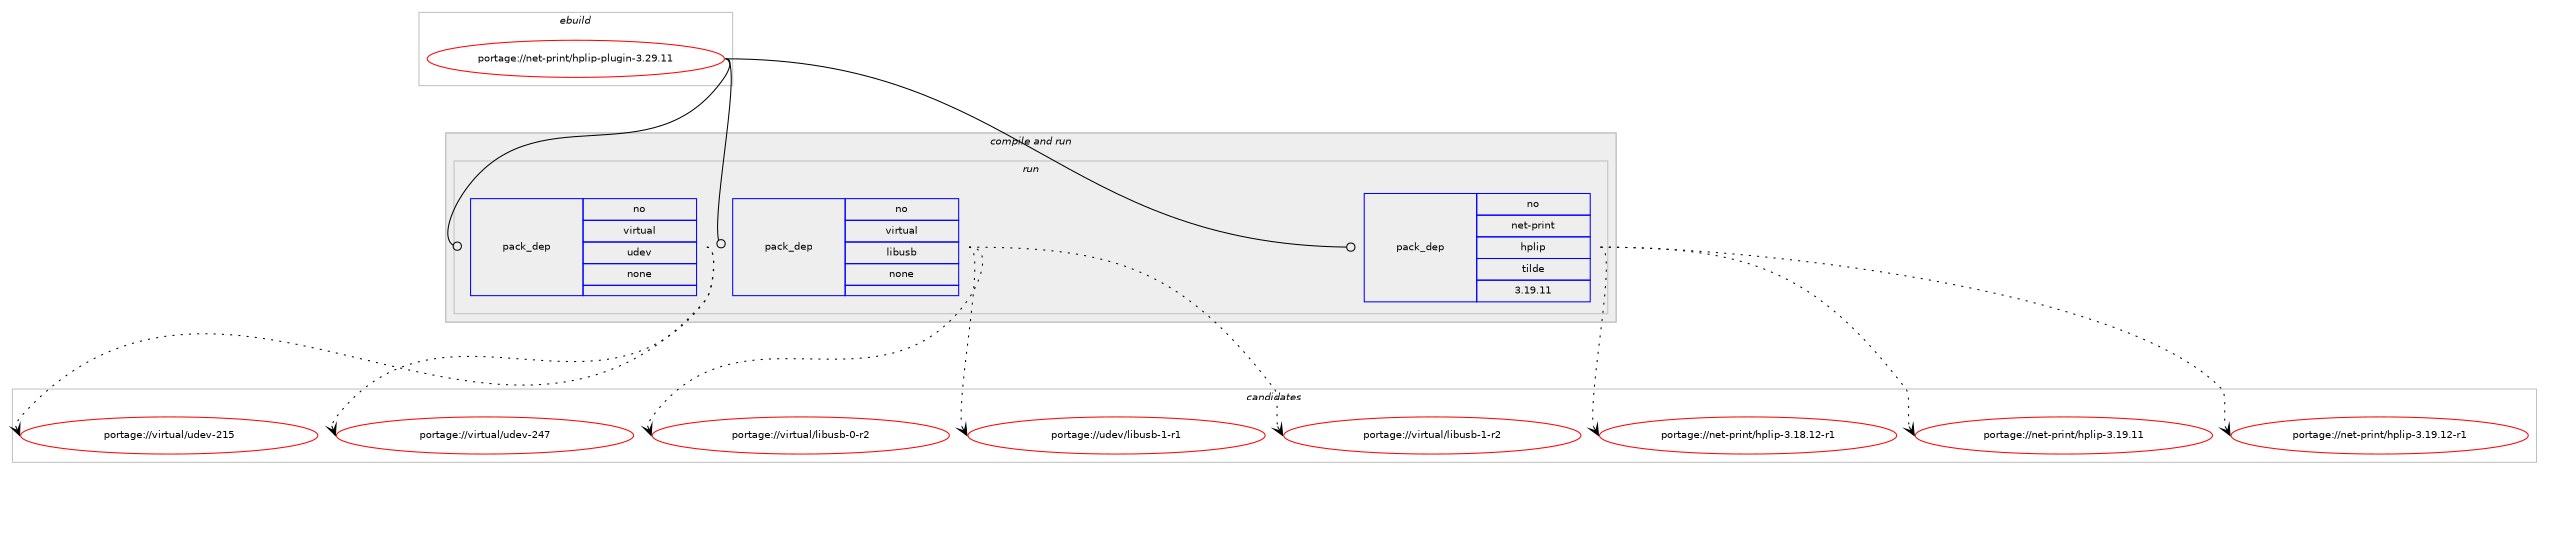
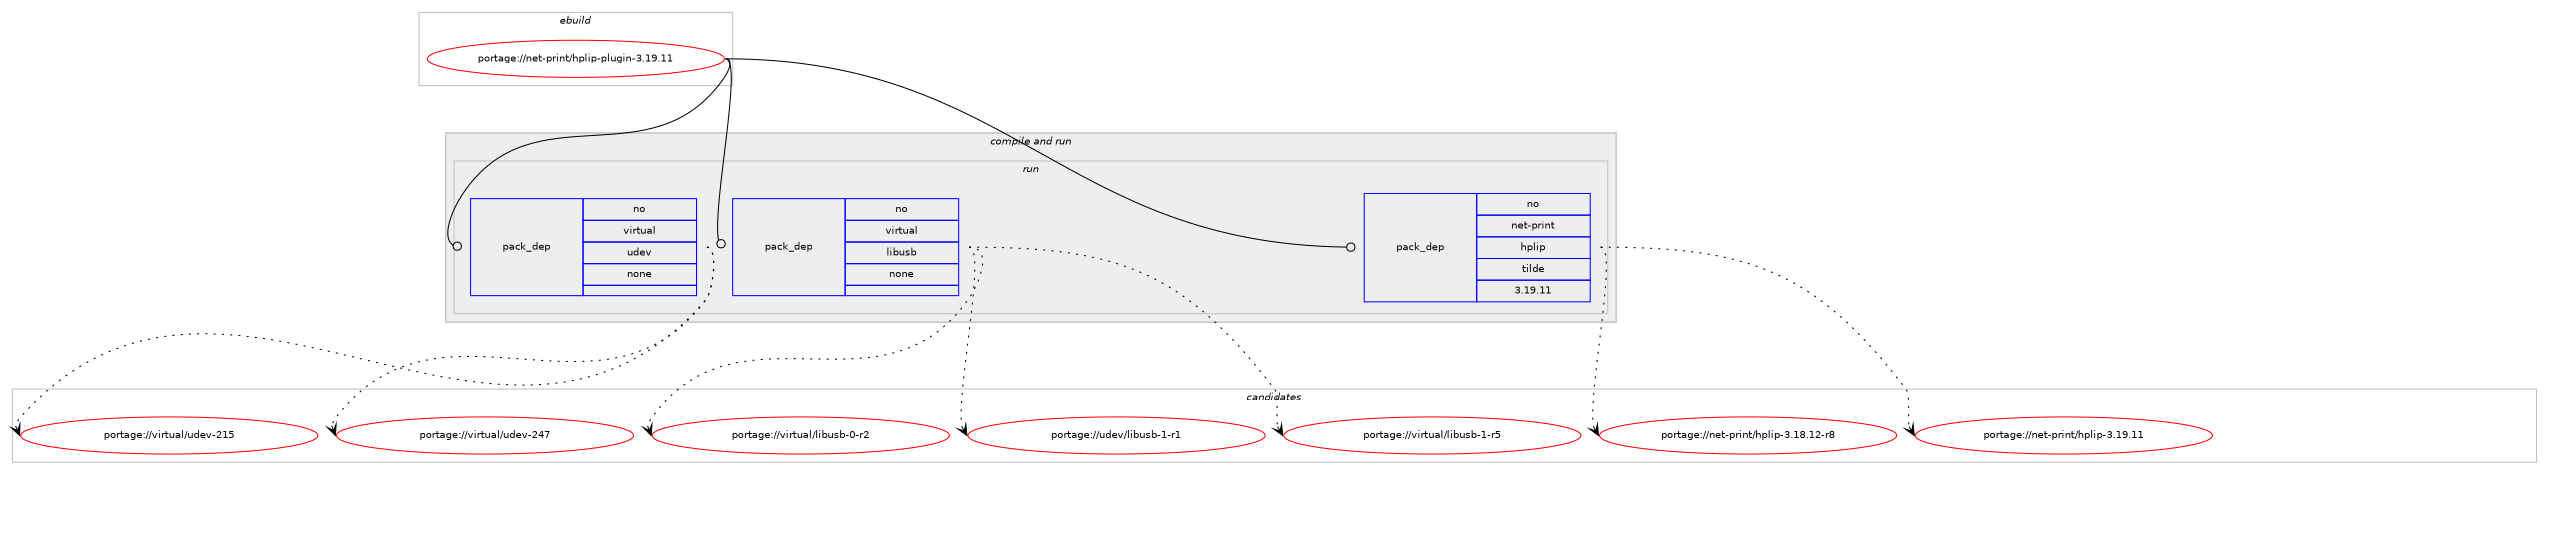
(576, 59) -> (576, 59)
(1432, 435) -> (1432, 435)
(1748, 435) -> (1748, 435)
(2380, 435) -> none
